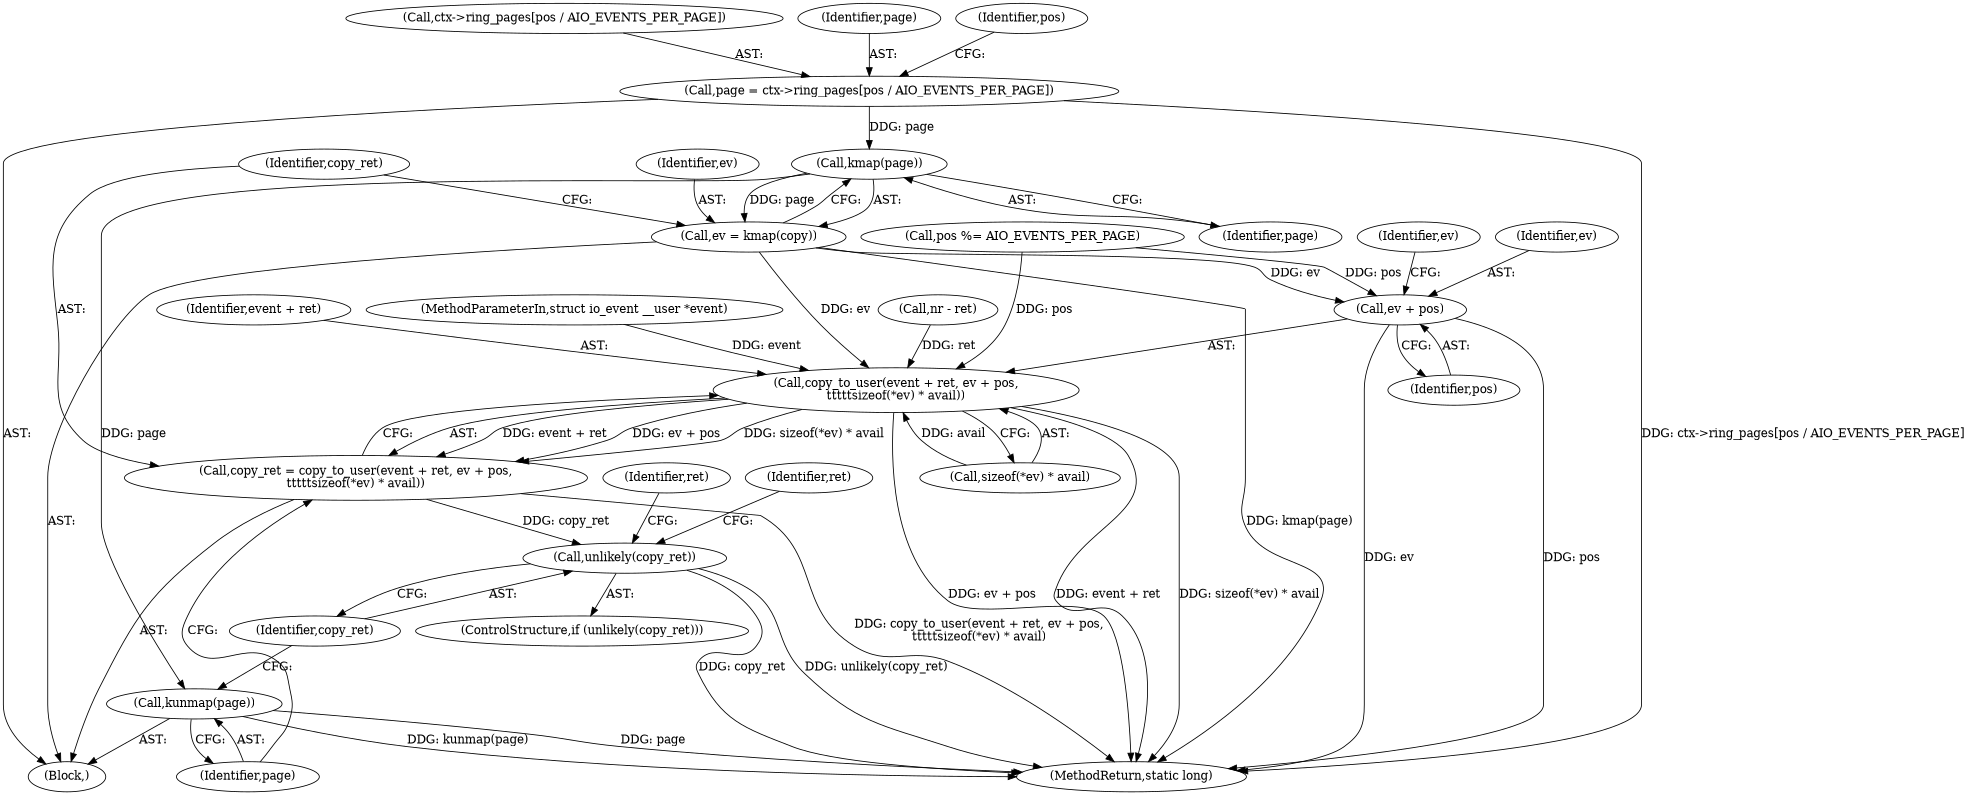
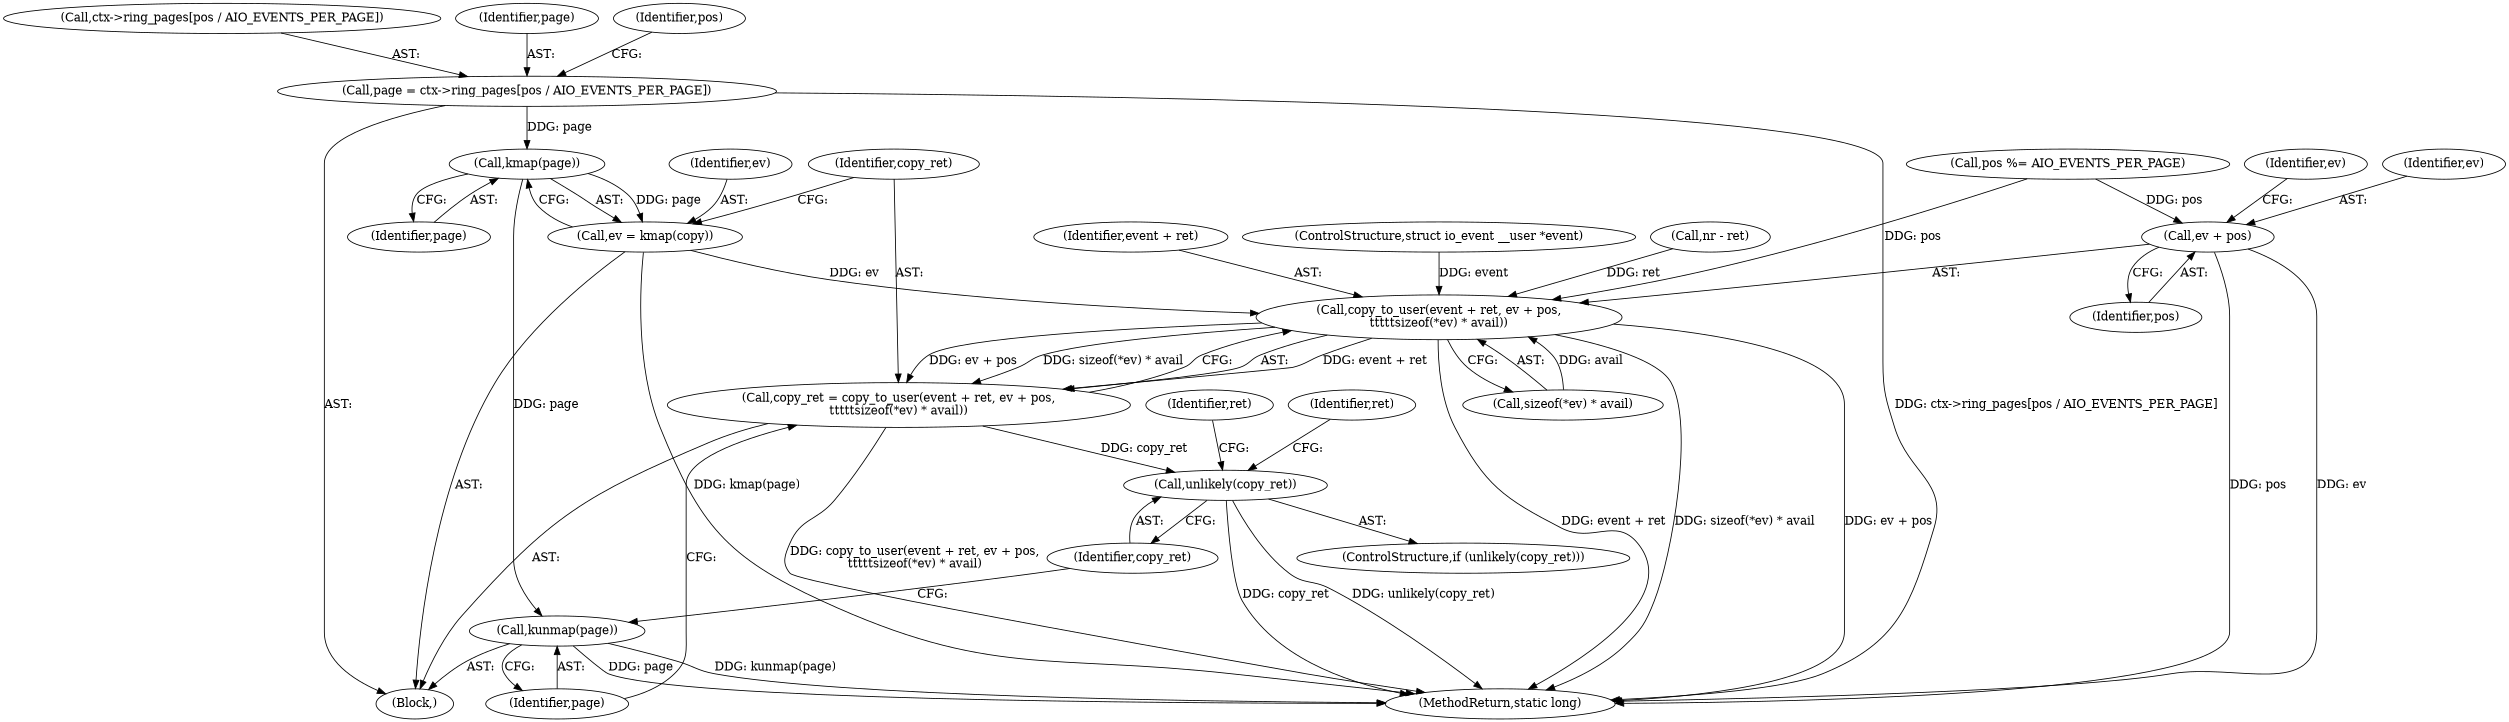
(1080, 256) -> none
(575, 310) -> (1439, 237)
